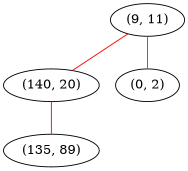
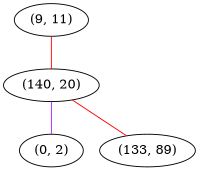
(148, 53) -> (51, 118)
(51, 151) -> (148, 151)
